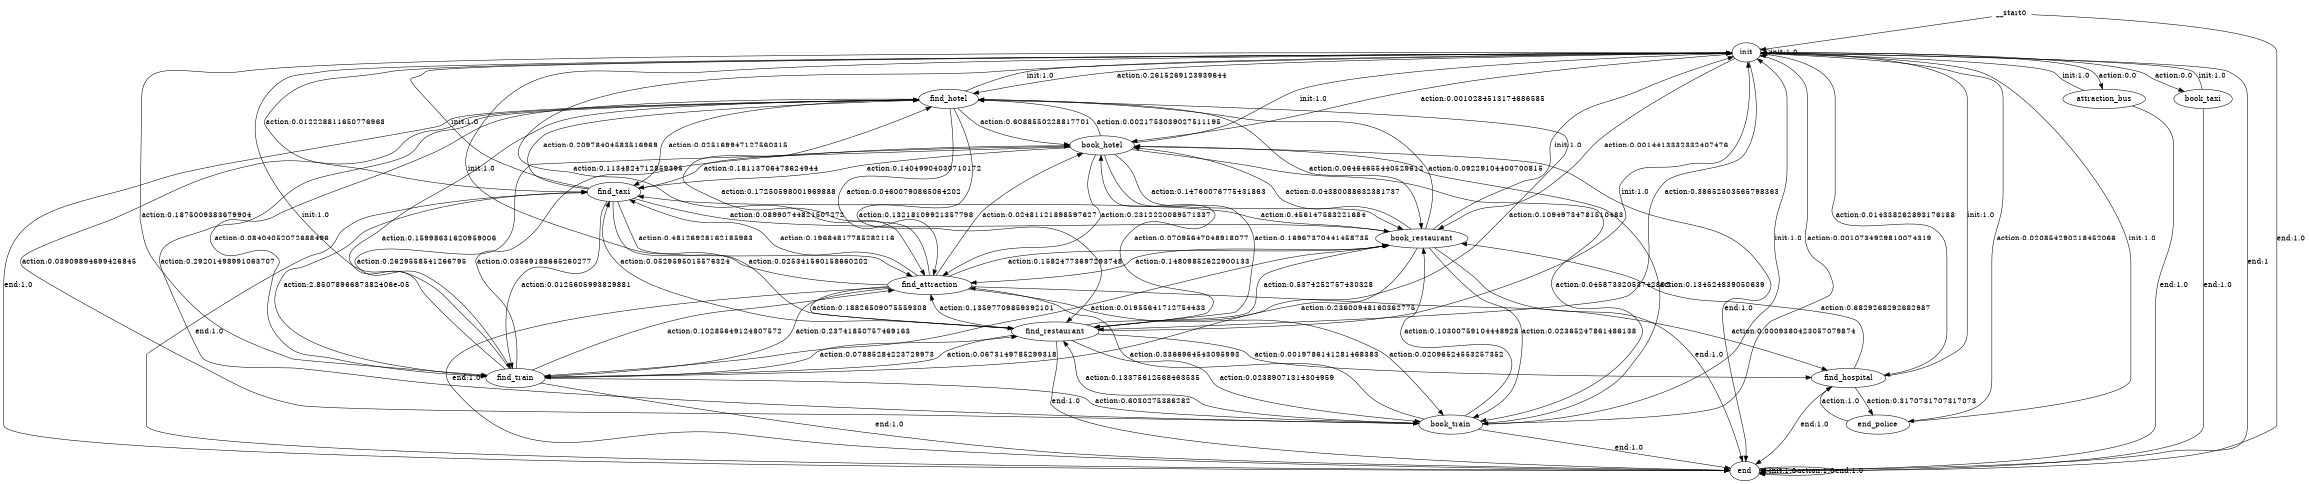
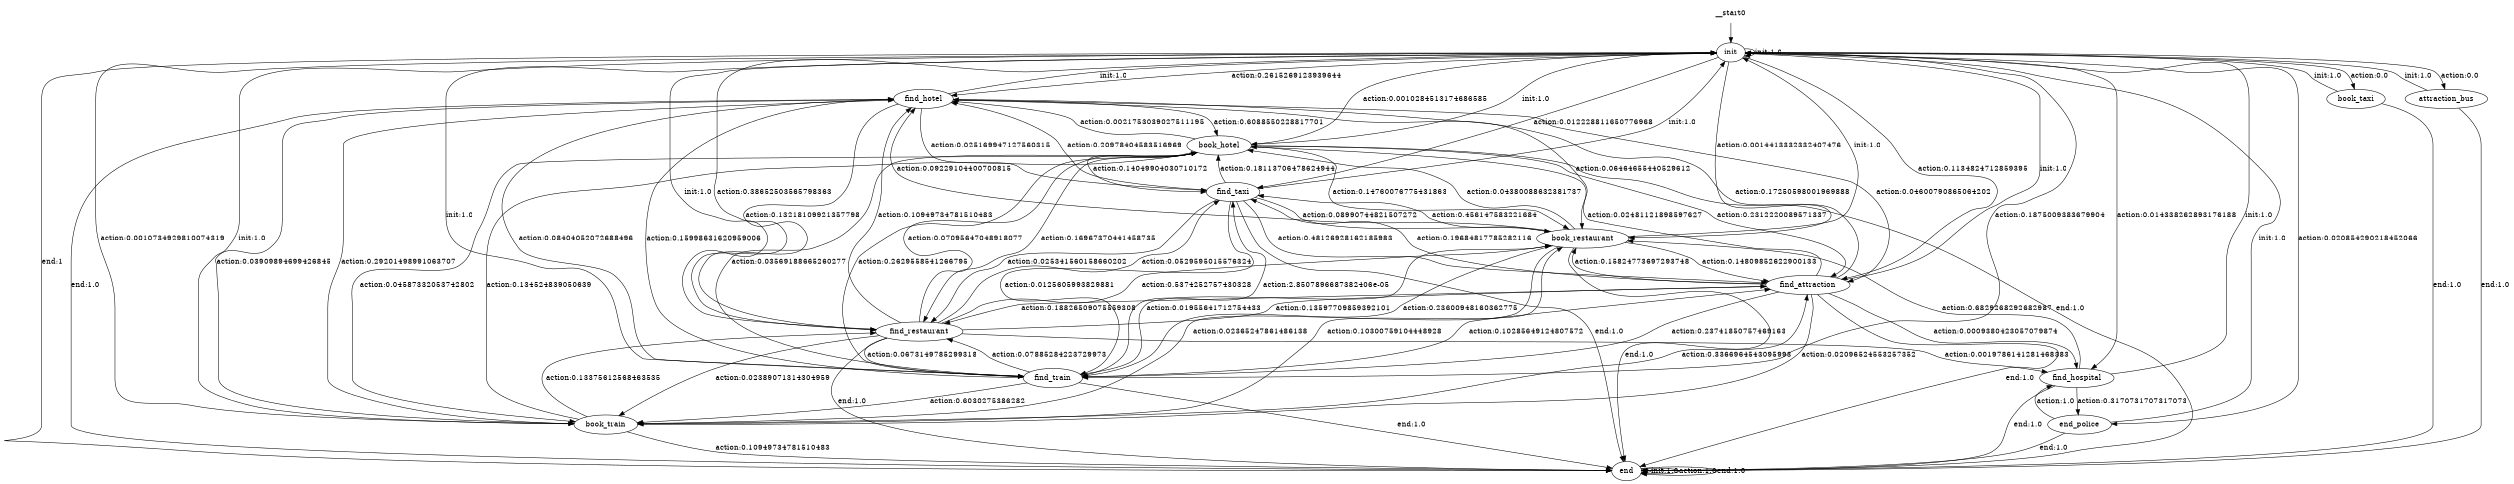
(2277, 372) -> (1858, 466)
(1629, 448) -> (773, 448)
